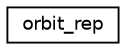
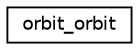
(63, 25) -> (69, 25)
